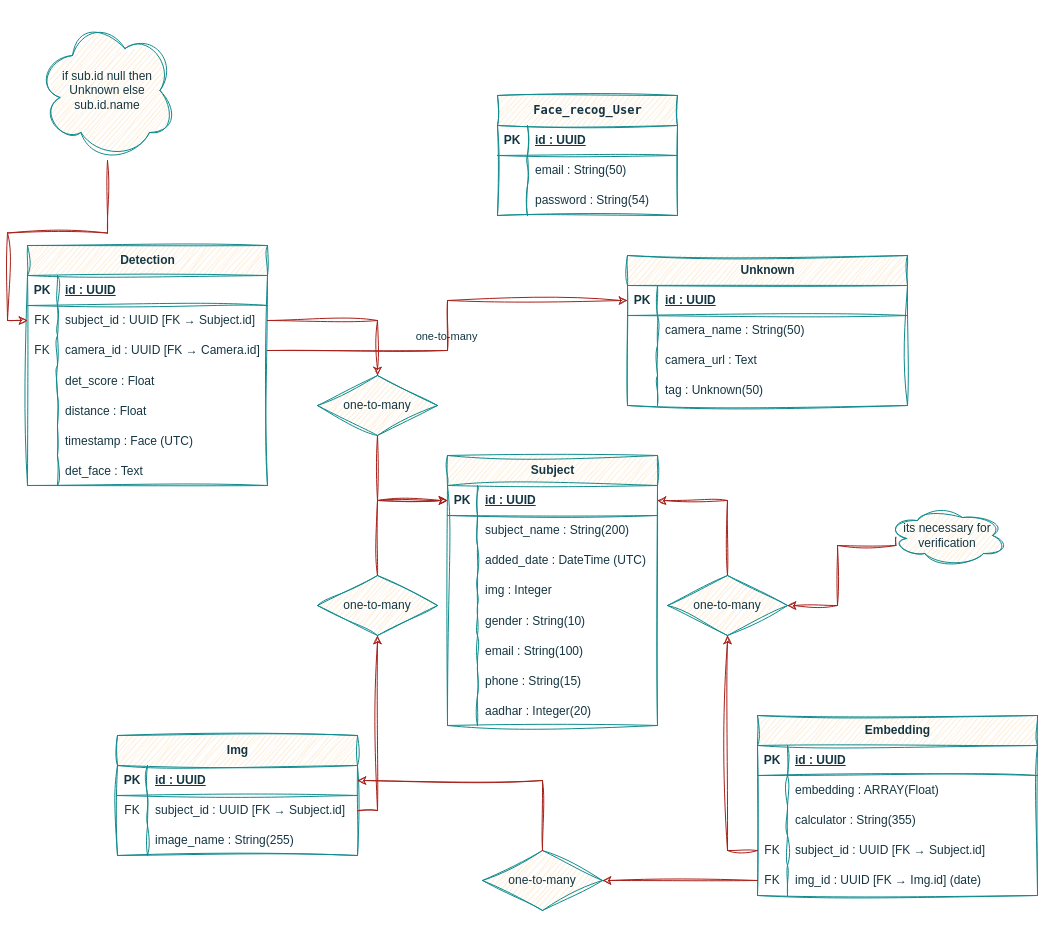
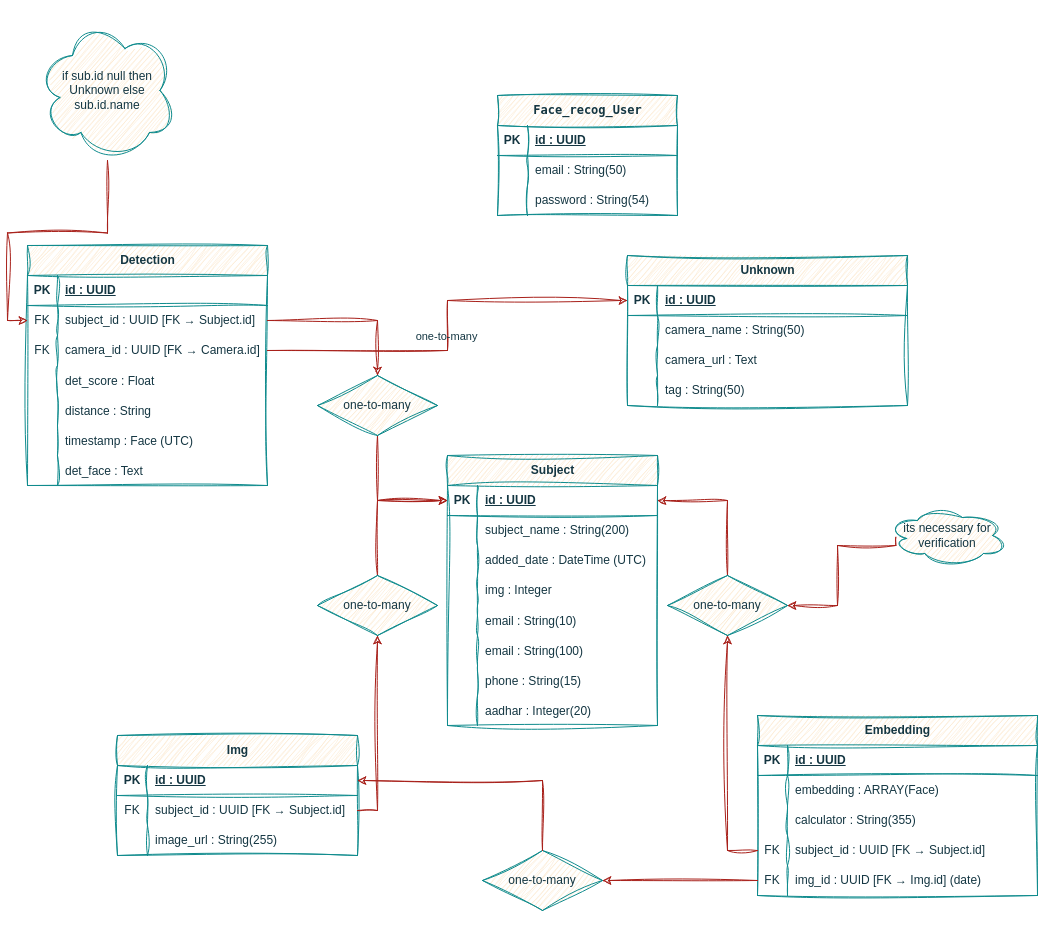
(718, 391) -> (713, 391)
(111, 411) -> (114, 411)
(543, 621) -> (536, 621)
(868, 791) -> (867, 791)
(228, 841) -> (223, 841)
